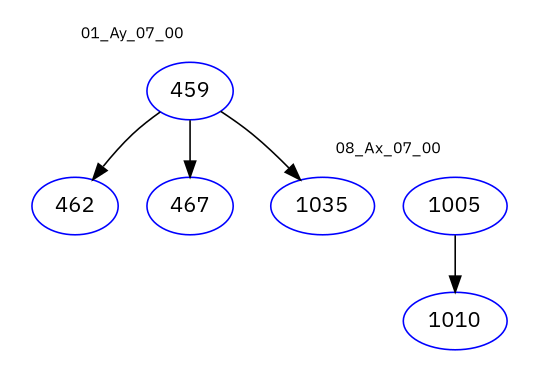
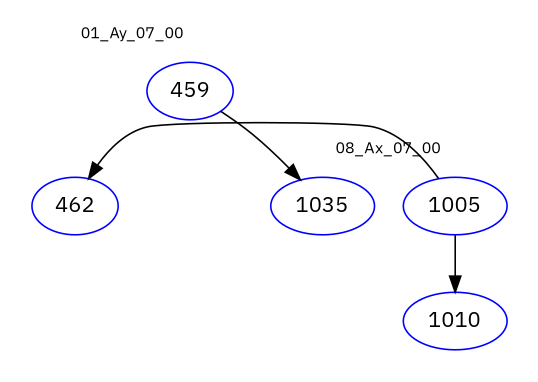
(130, 137) -> (271, 123)
(190, 206) -> none
